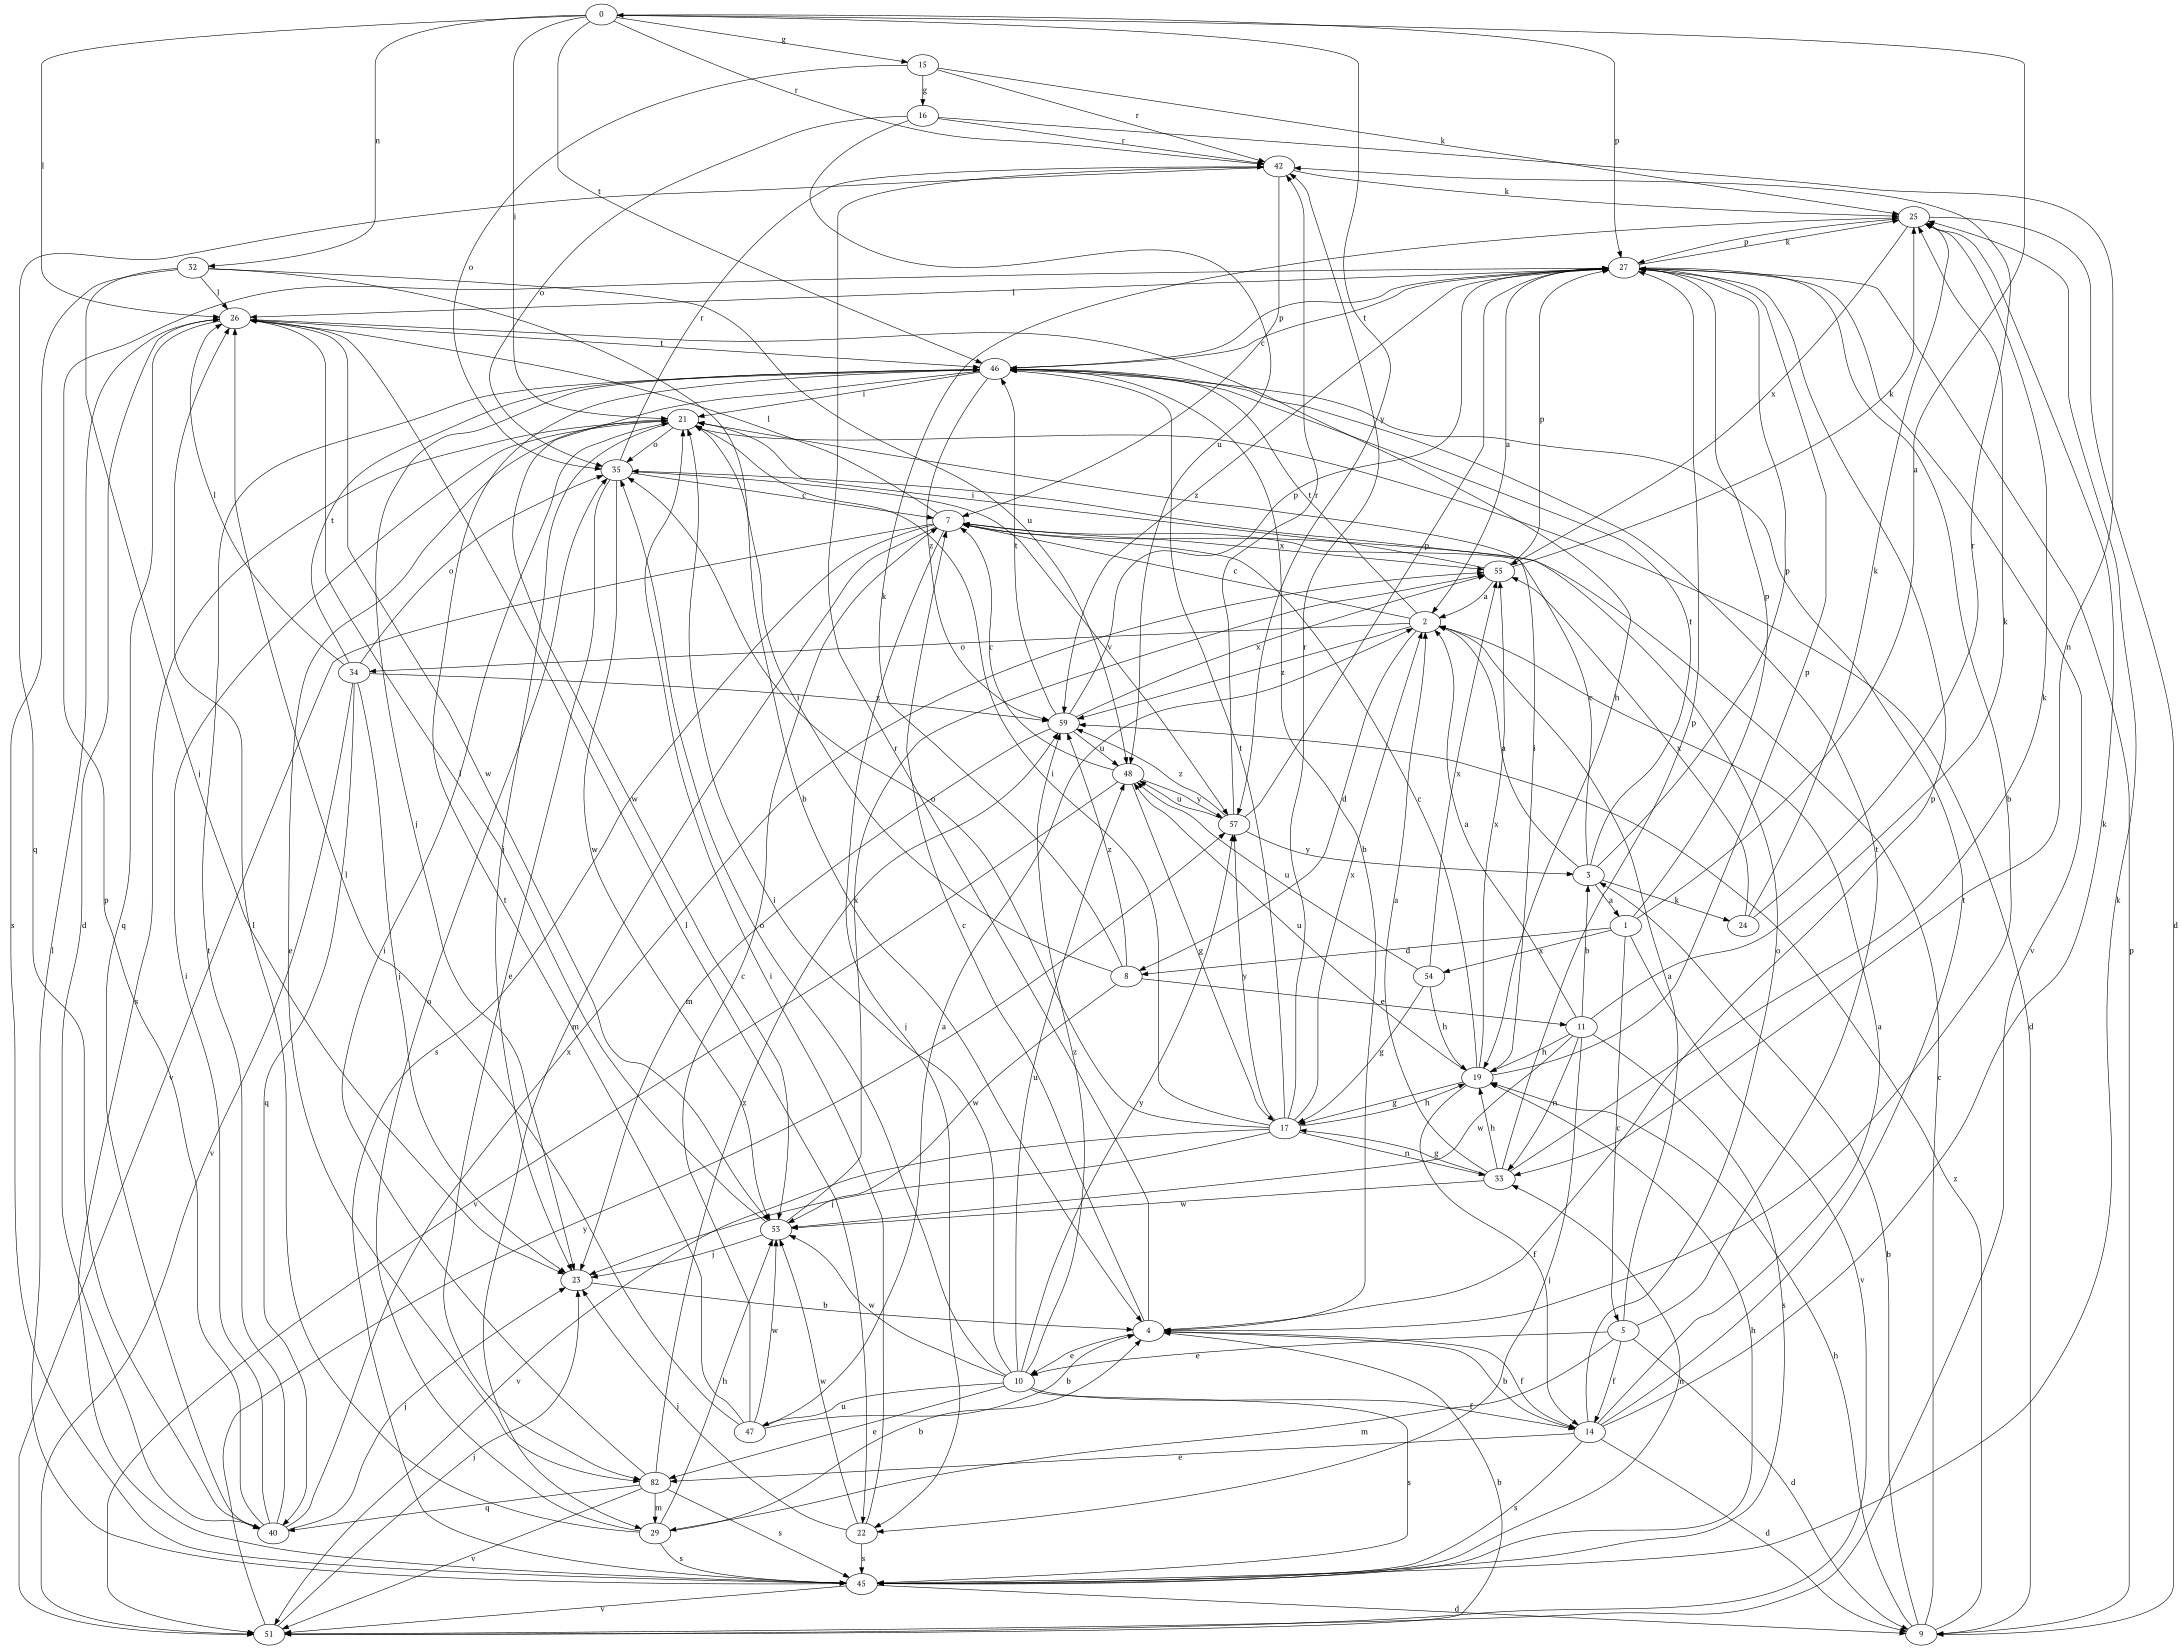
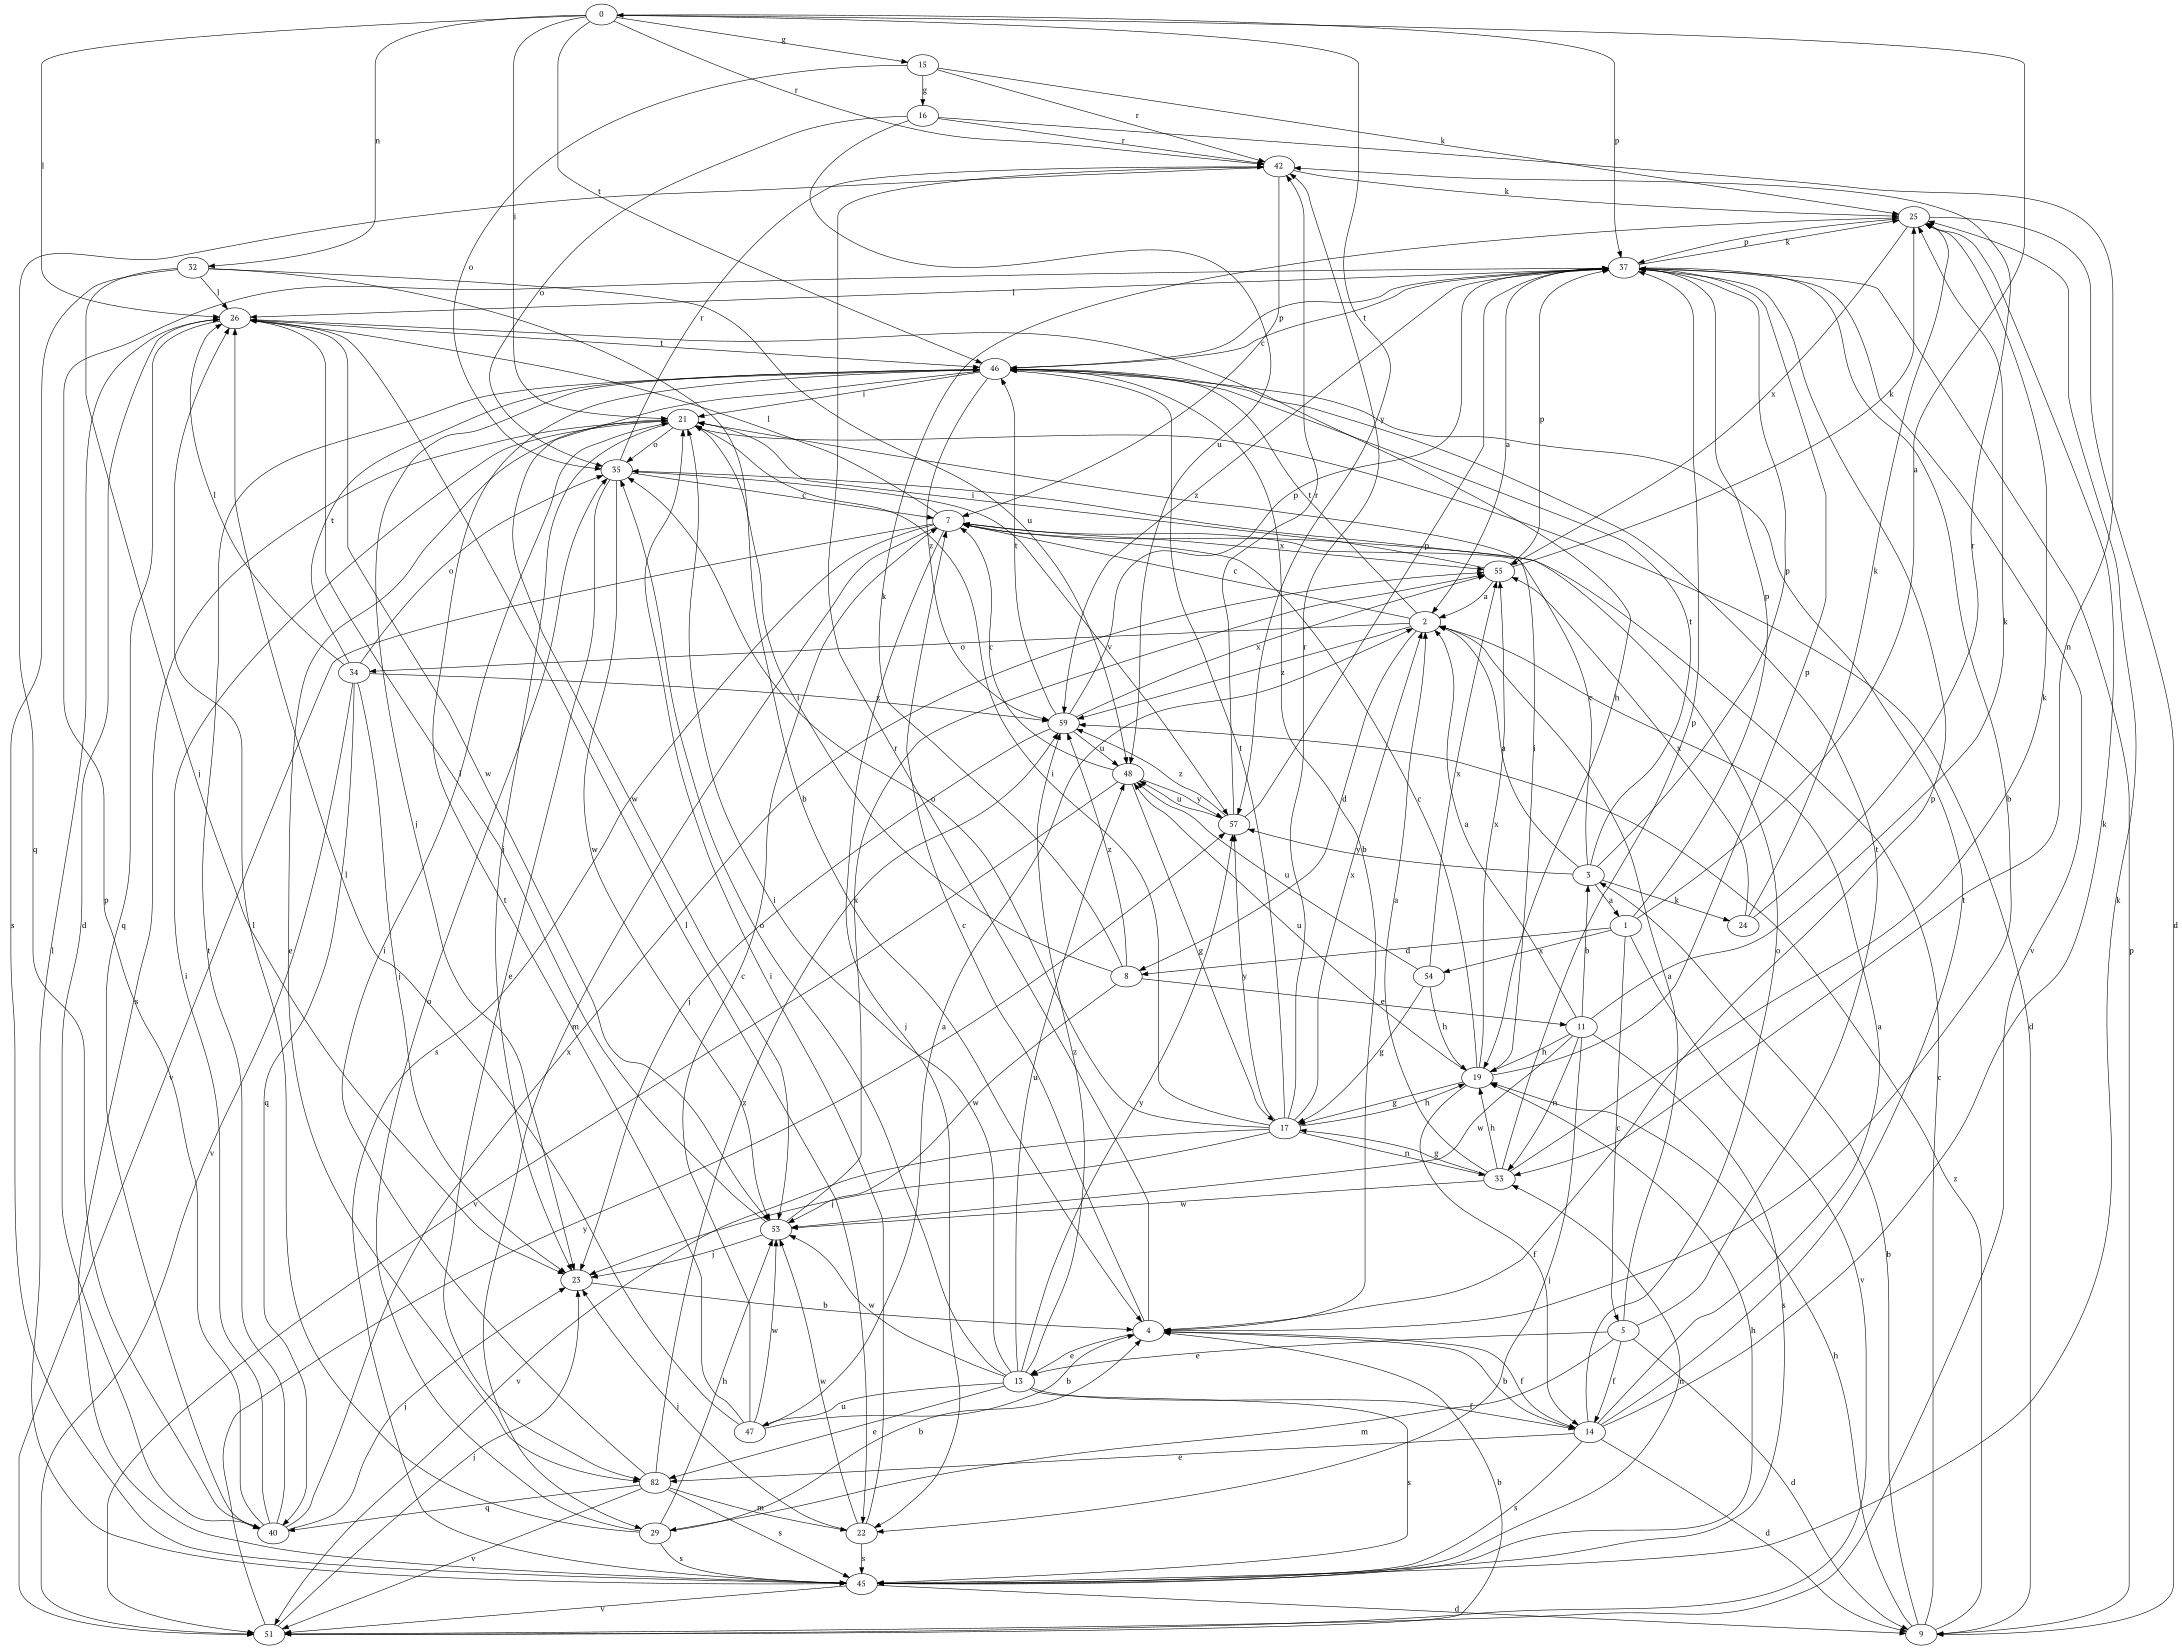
(1624, 268) -> (1624, 268)
(1404, 866) -> (1412, 862)
(689, 1002) -> (689, 1002)
(1019, 1382) -> (1019, 1382)
(655, 1505) -> (745, 1510)
